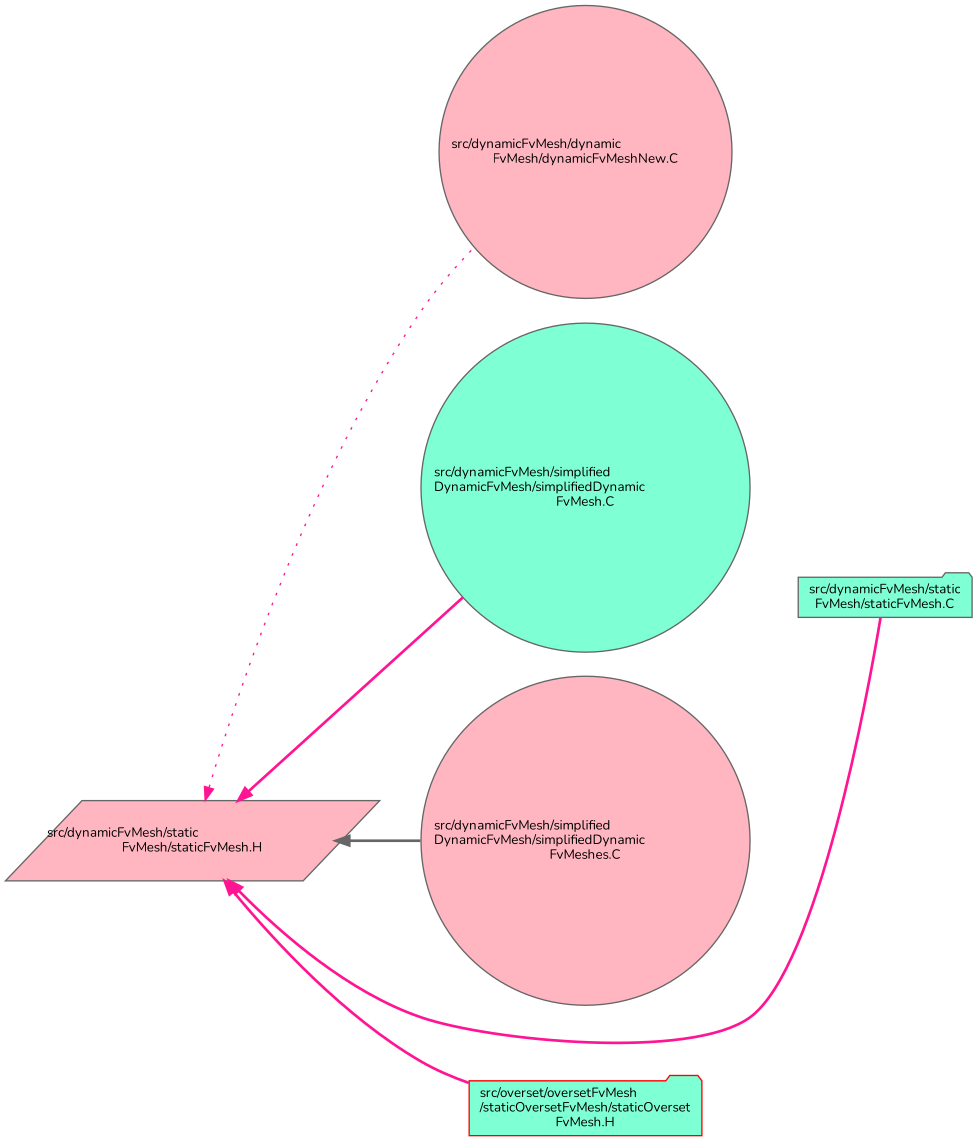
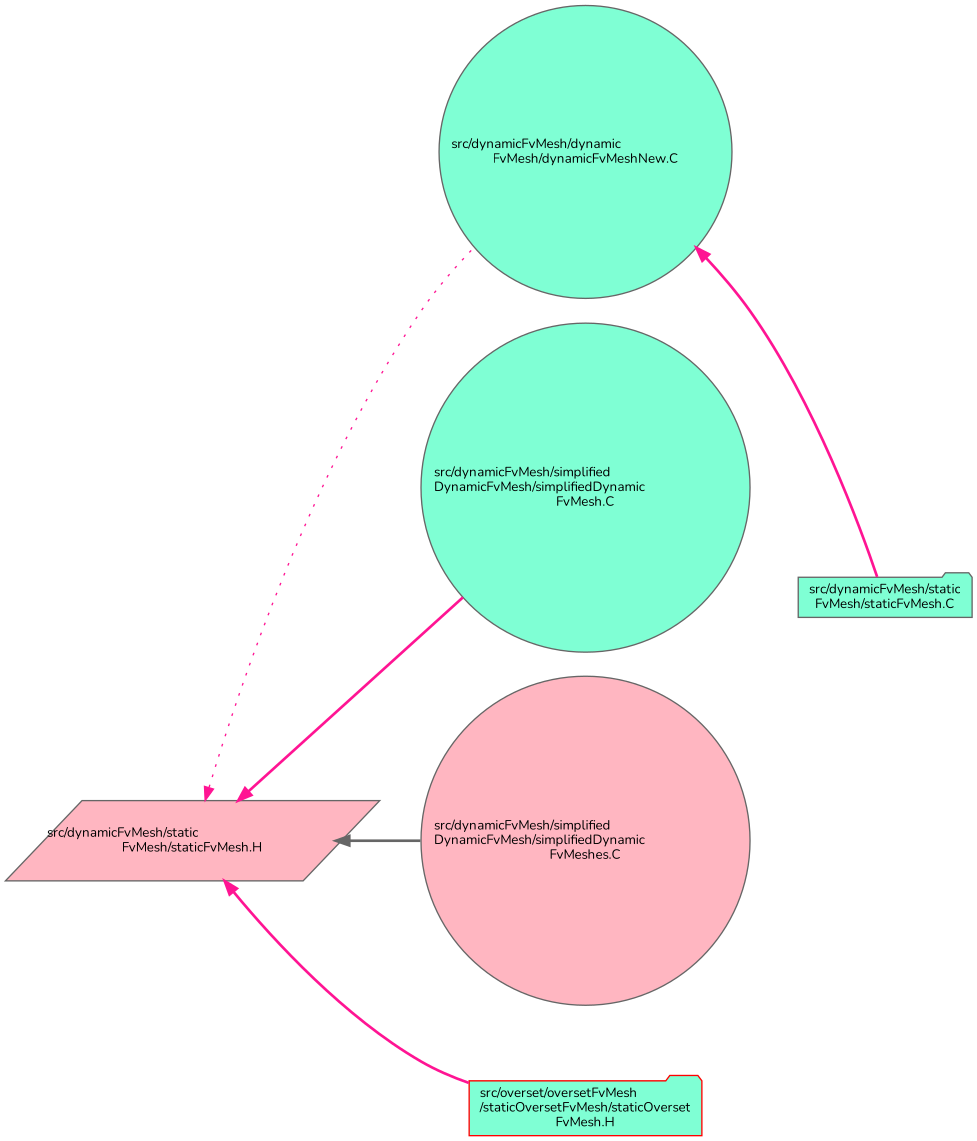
(586, 152) -> (586, 152)
(687, 1038) -> (807, 409)
